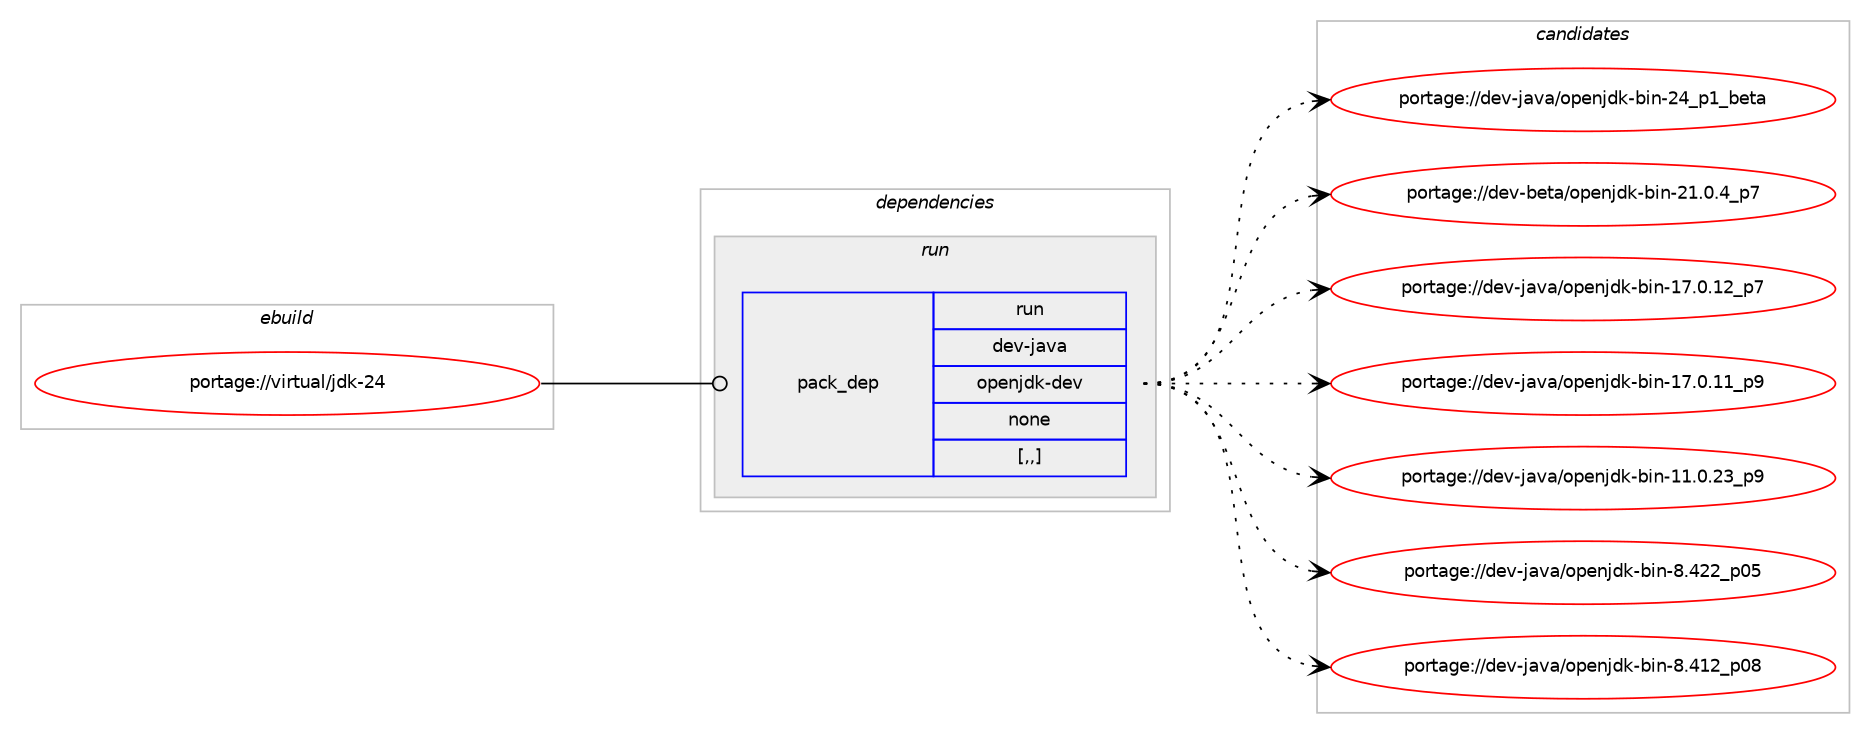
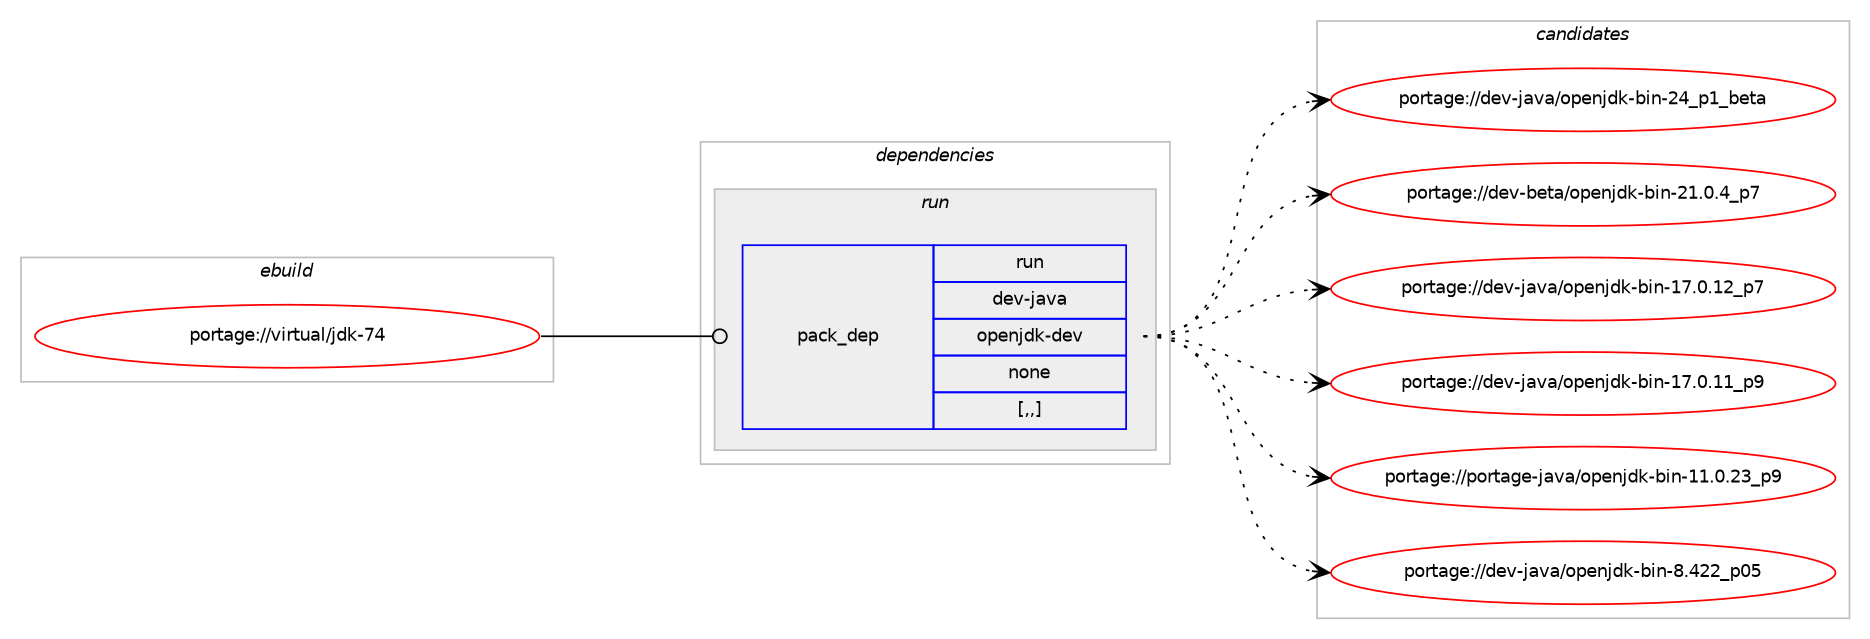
(287, 384) -> (287, 336)
(1583, 478) -> (1583, 478)
(1583, 667) -> none
